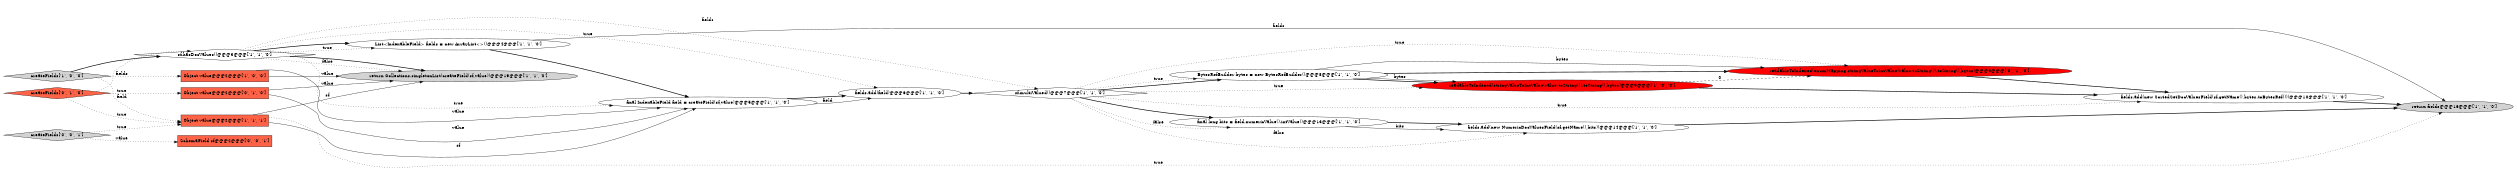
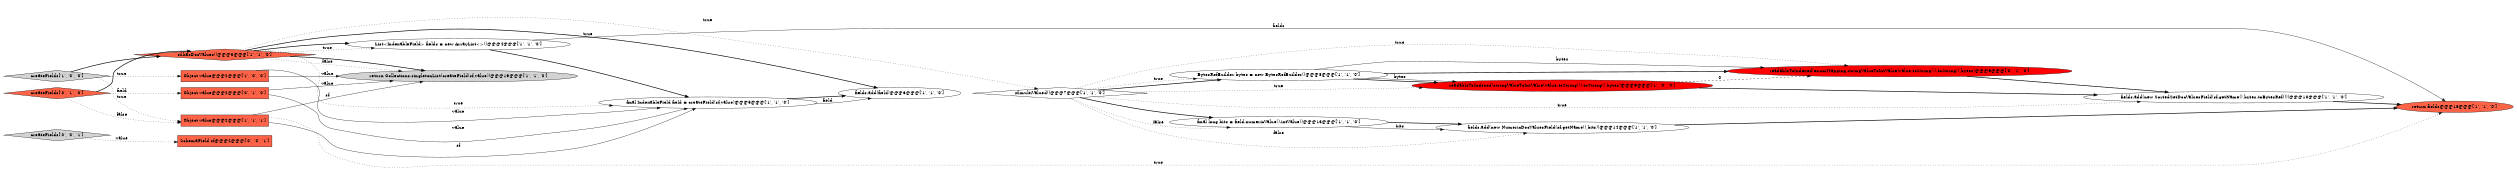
(708, 20) -> (708, 20)
(561, 34) -> (561, 34)
(225, 55) -> (225, 55)
(130, 62) -> (130, 62)
(122, 74) -> (122, 74)
(122, 91) -> (122, 91)
(965, 93) -> none
(122, 97) -> (122, 97)
(2454, 107) -> (2454, 107)
(122, 114) -> (122, 114)
(132, 129) -> none
